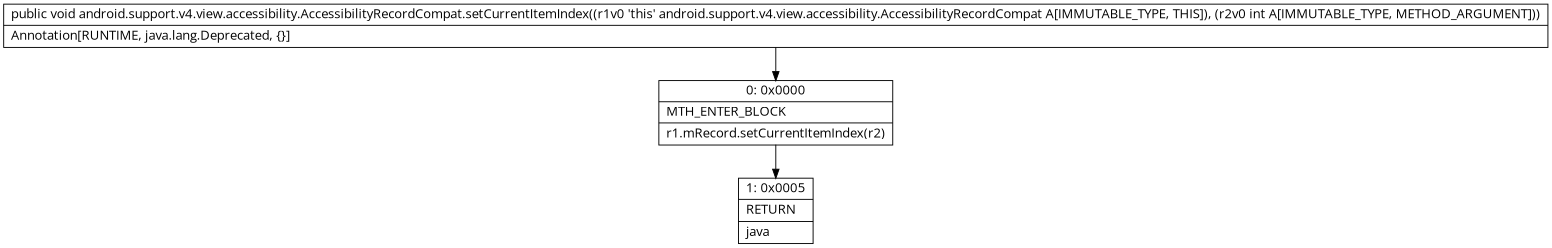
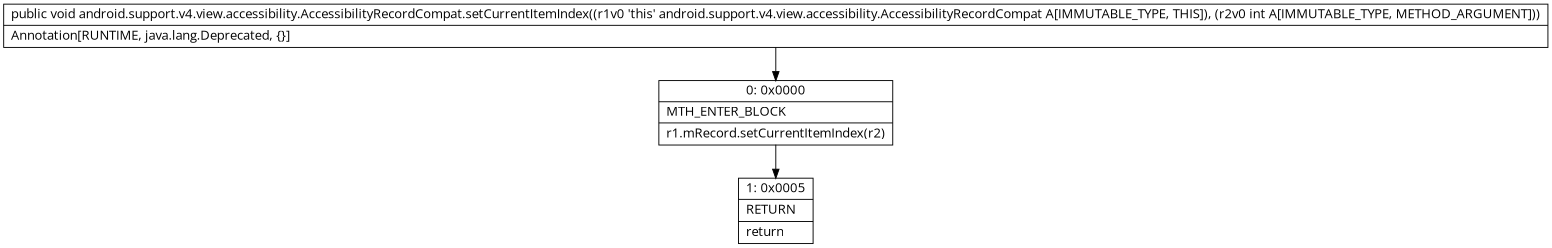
(758, 232) -> (765, 232)
